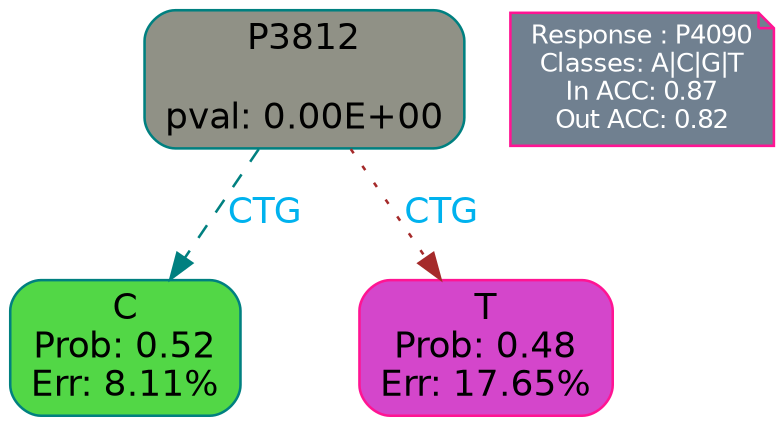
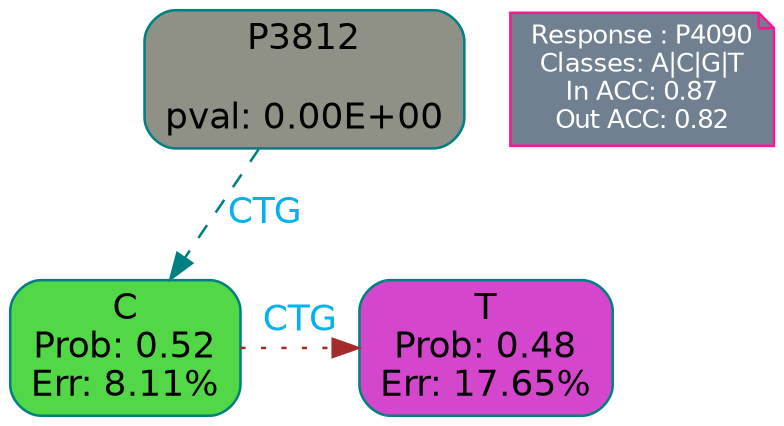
(388, 203) -> (287, 348)
(486, 348) -> (486, 348)
